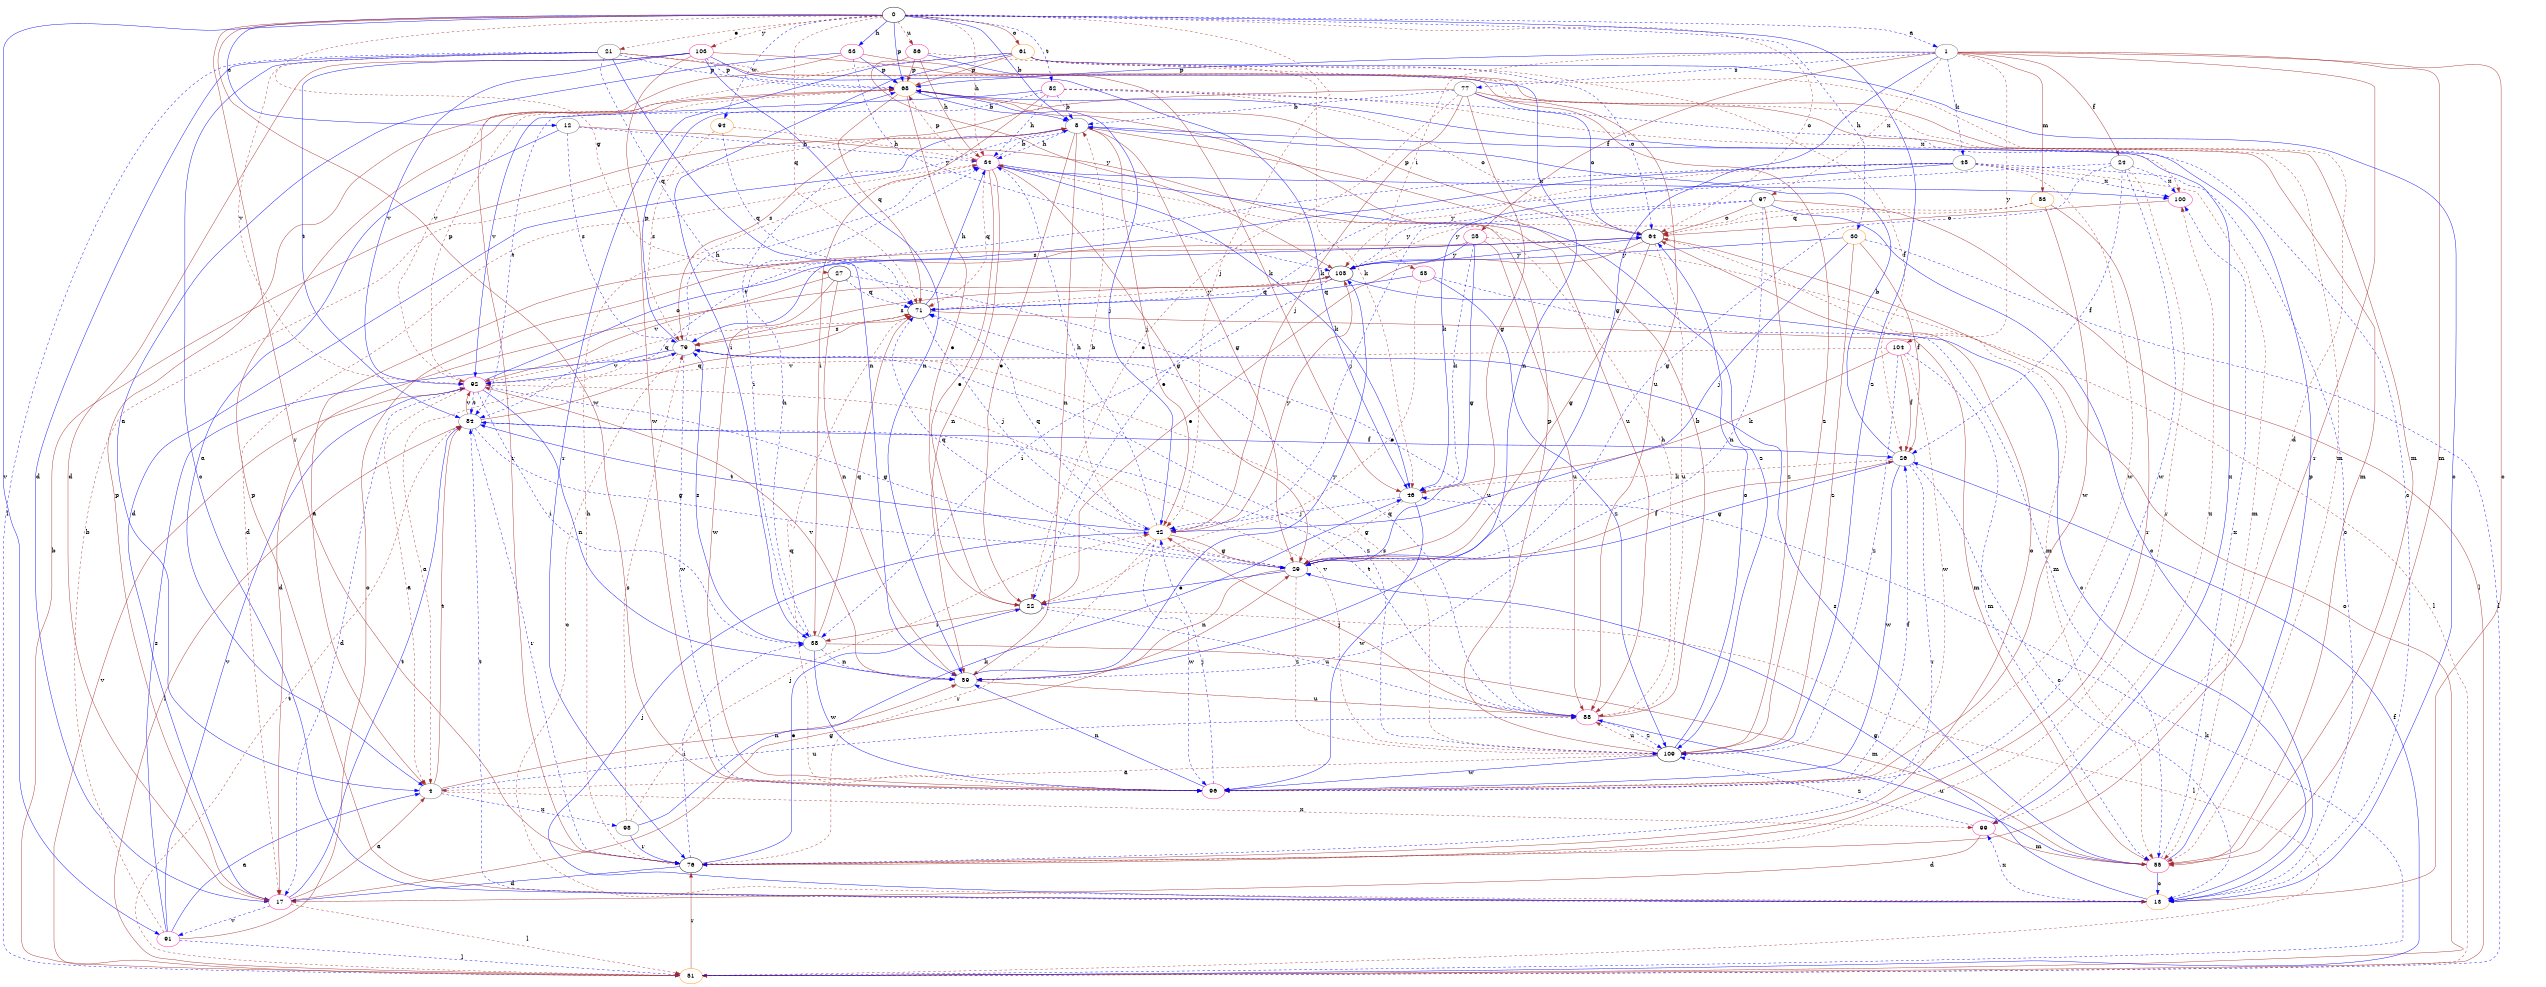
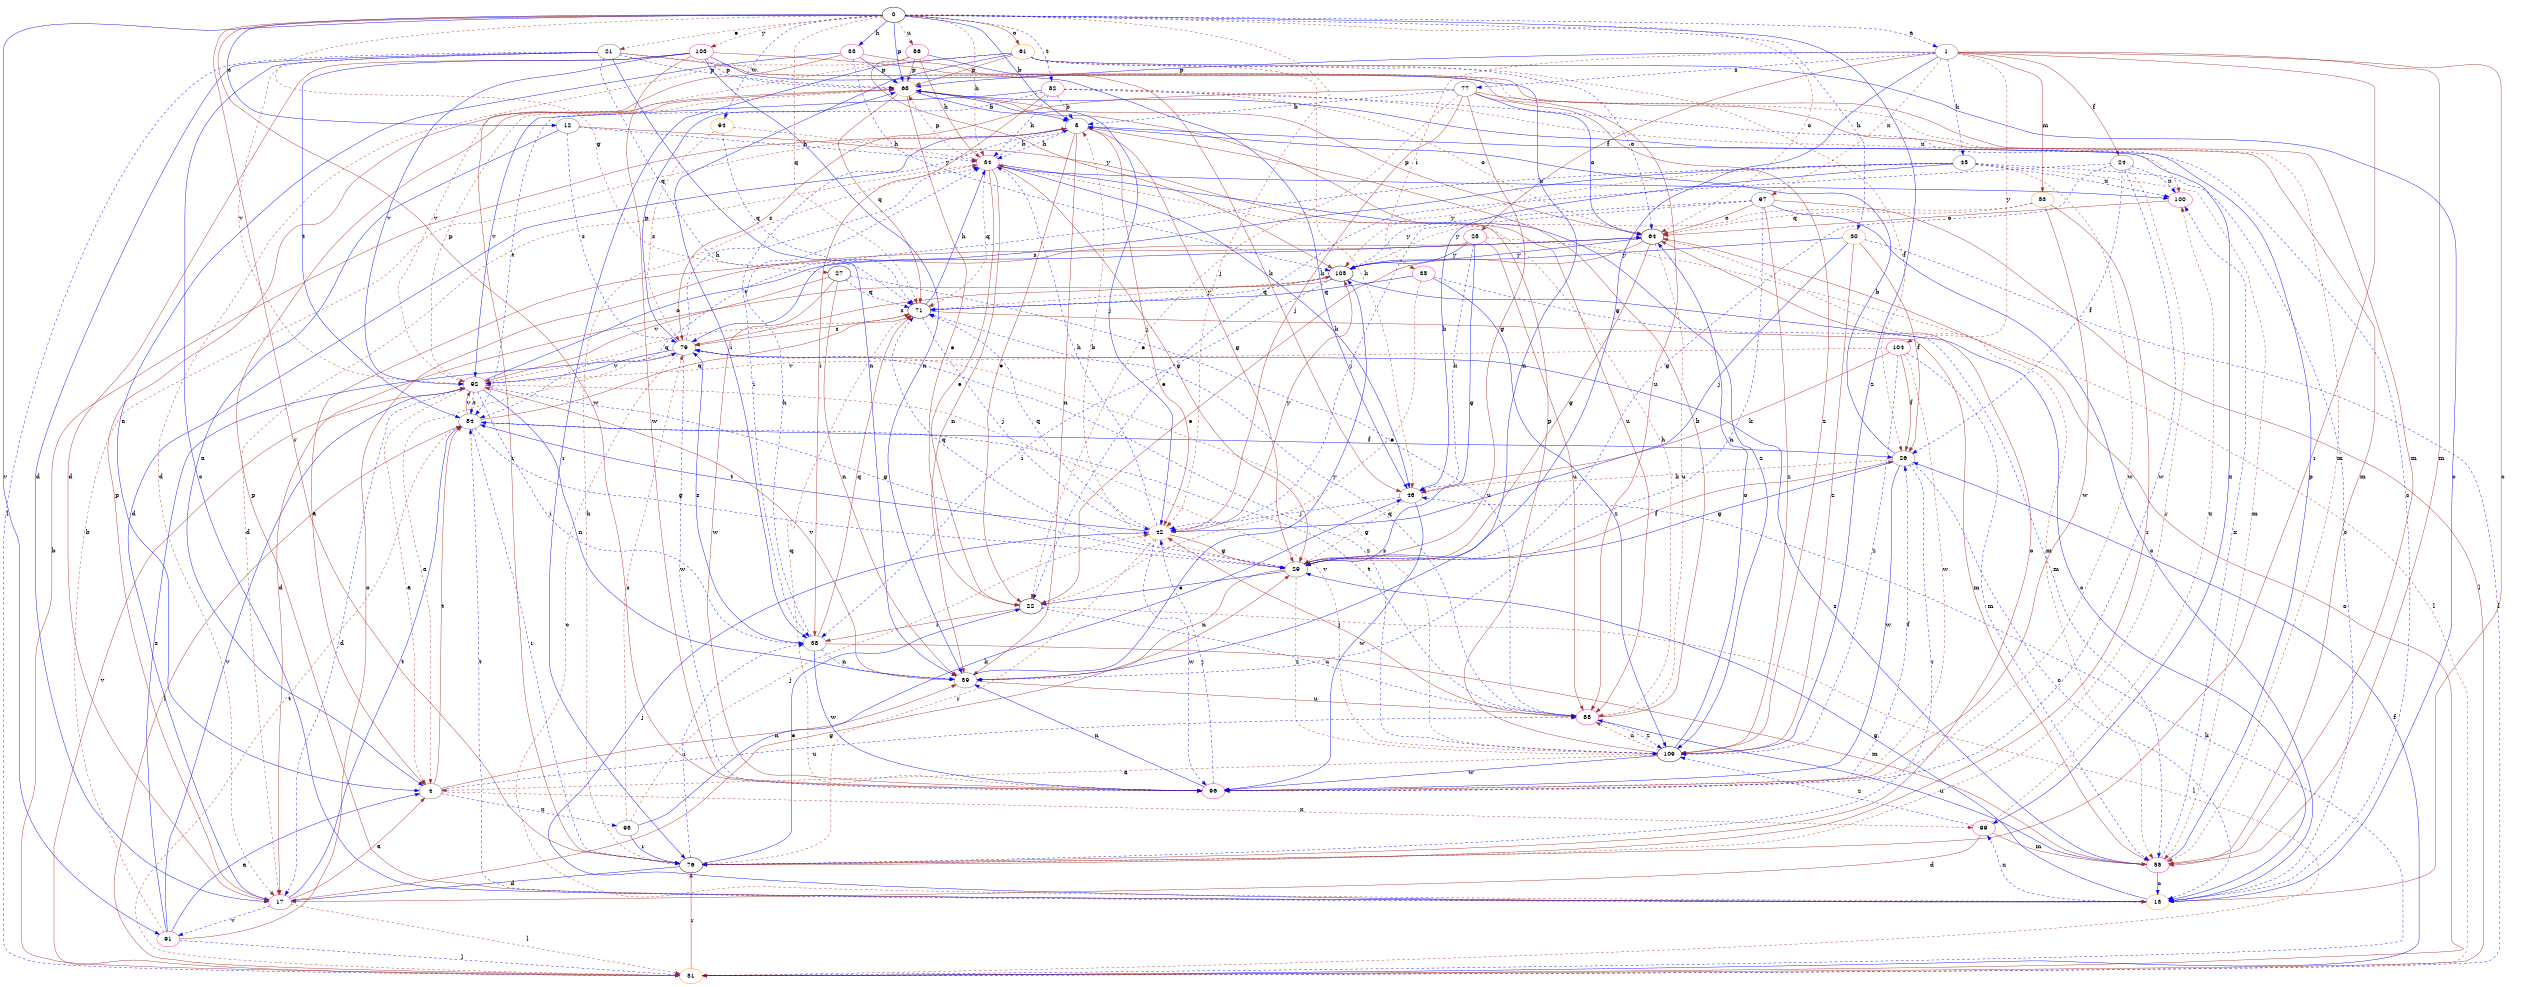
(1978, 127) -> (265, 249)
